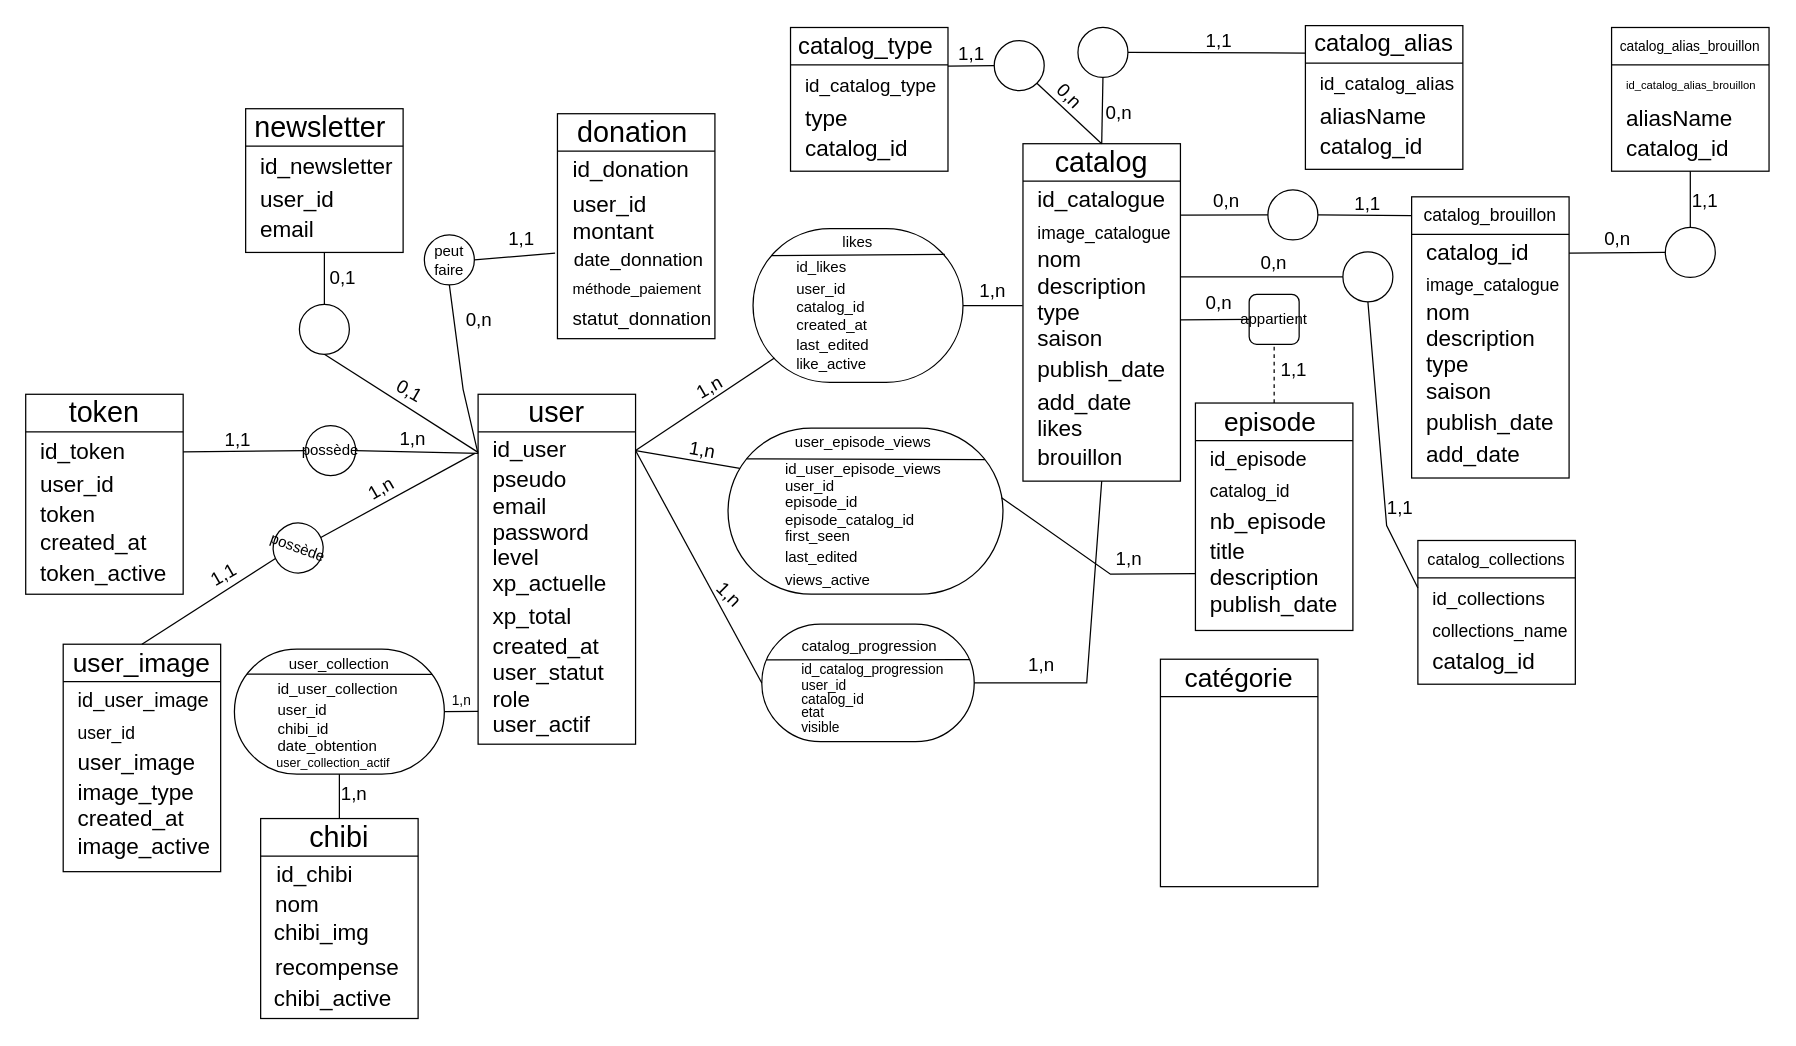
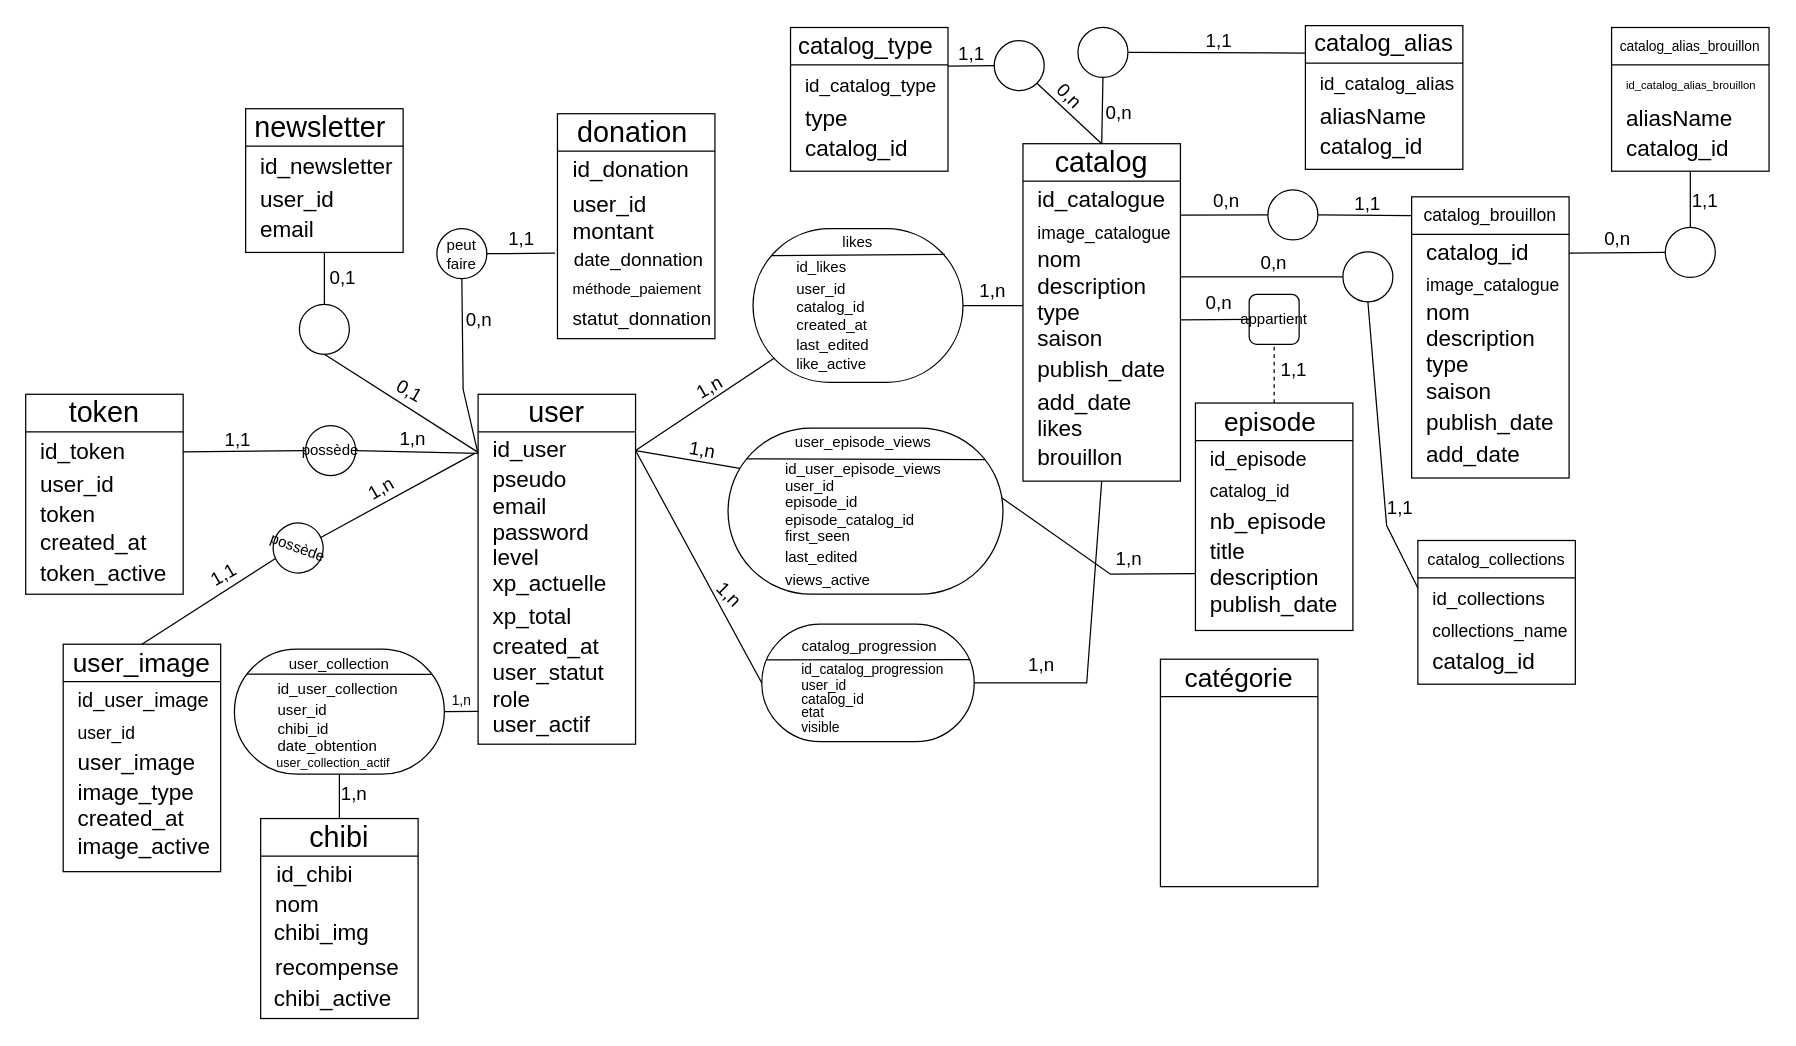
(449, 260) -> (462, 254)
